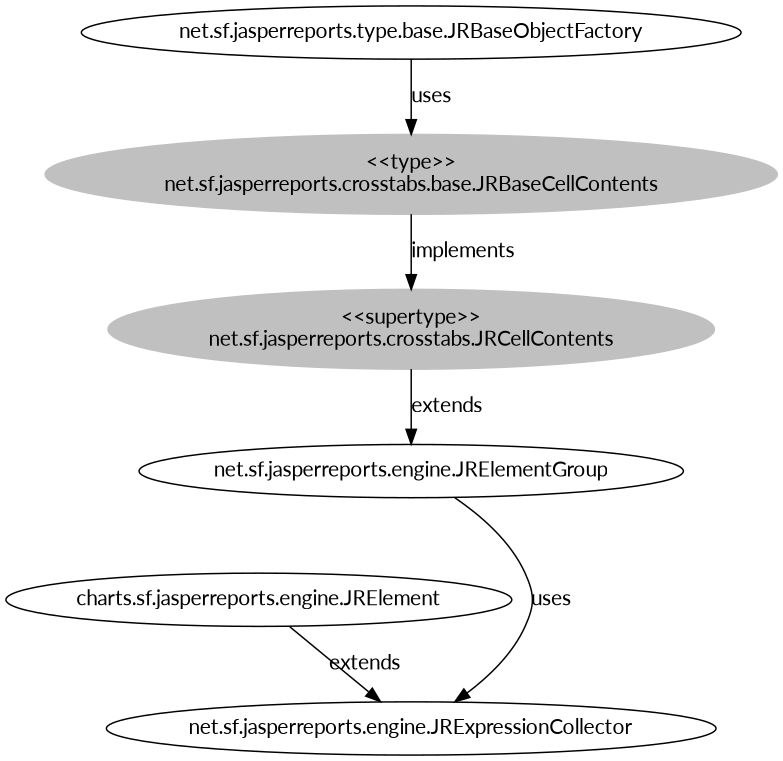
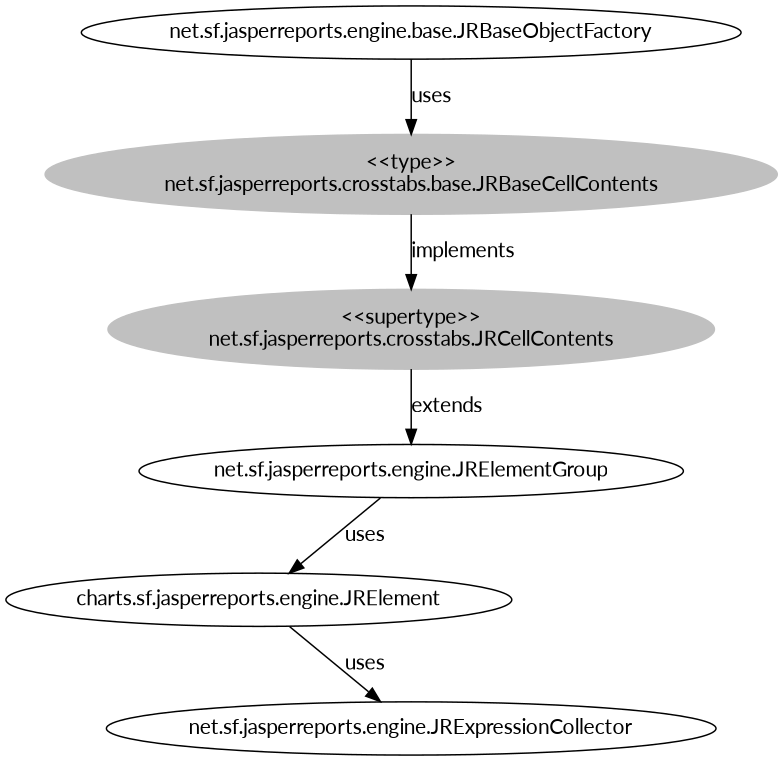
(411, 33) -> (411, 33)
(532, 592) -> (341, 531)
(365, 664) -> (365, 664)
